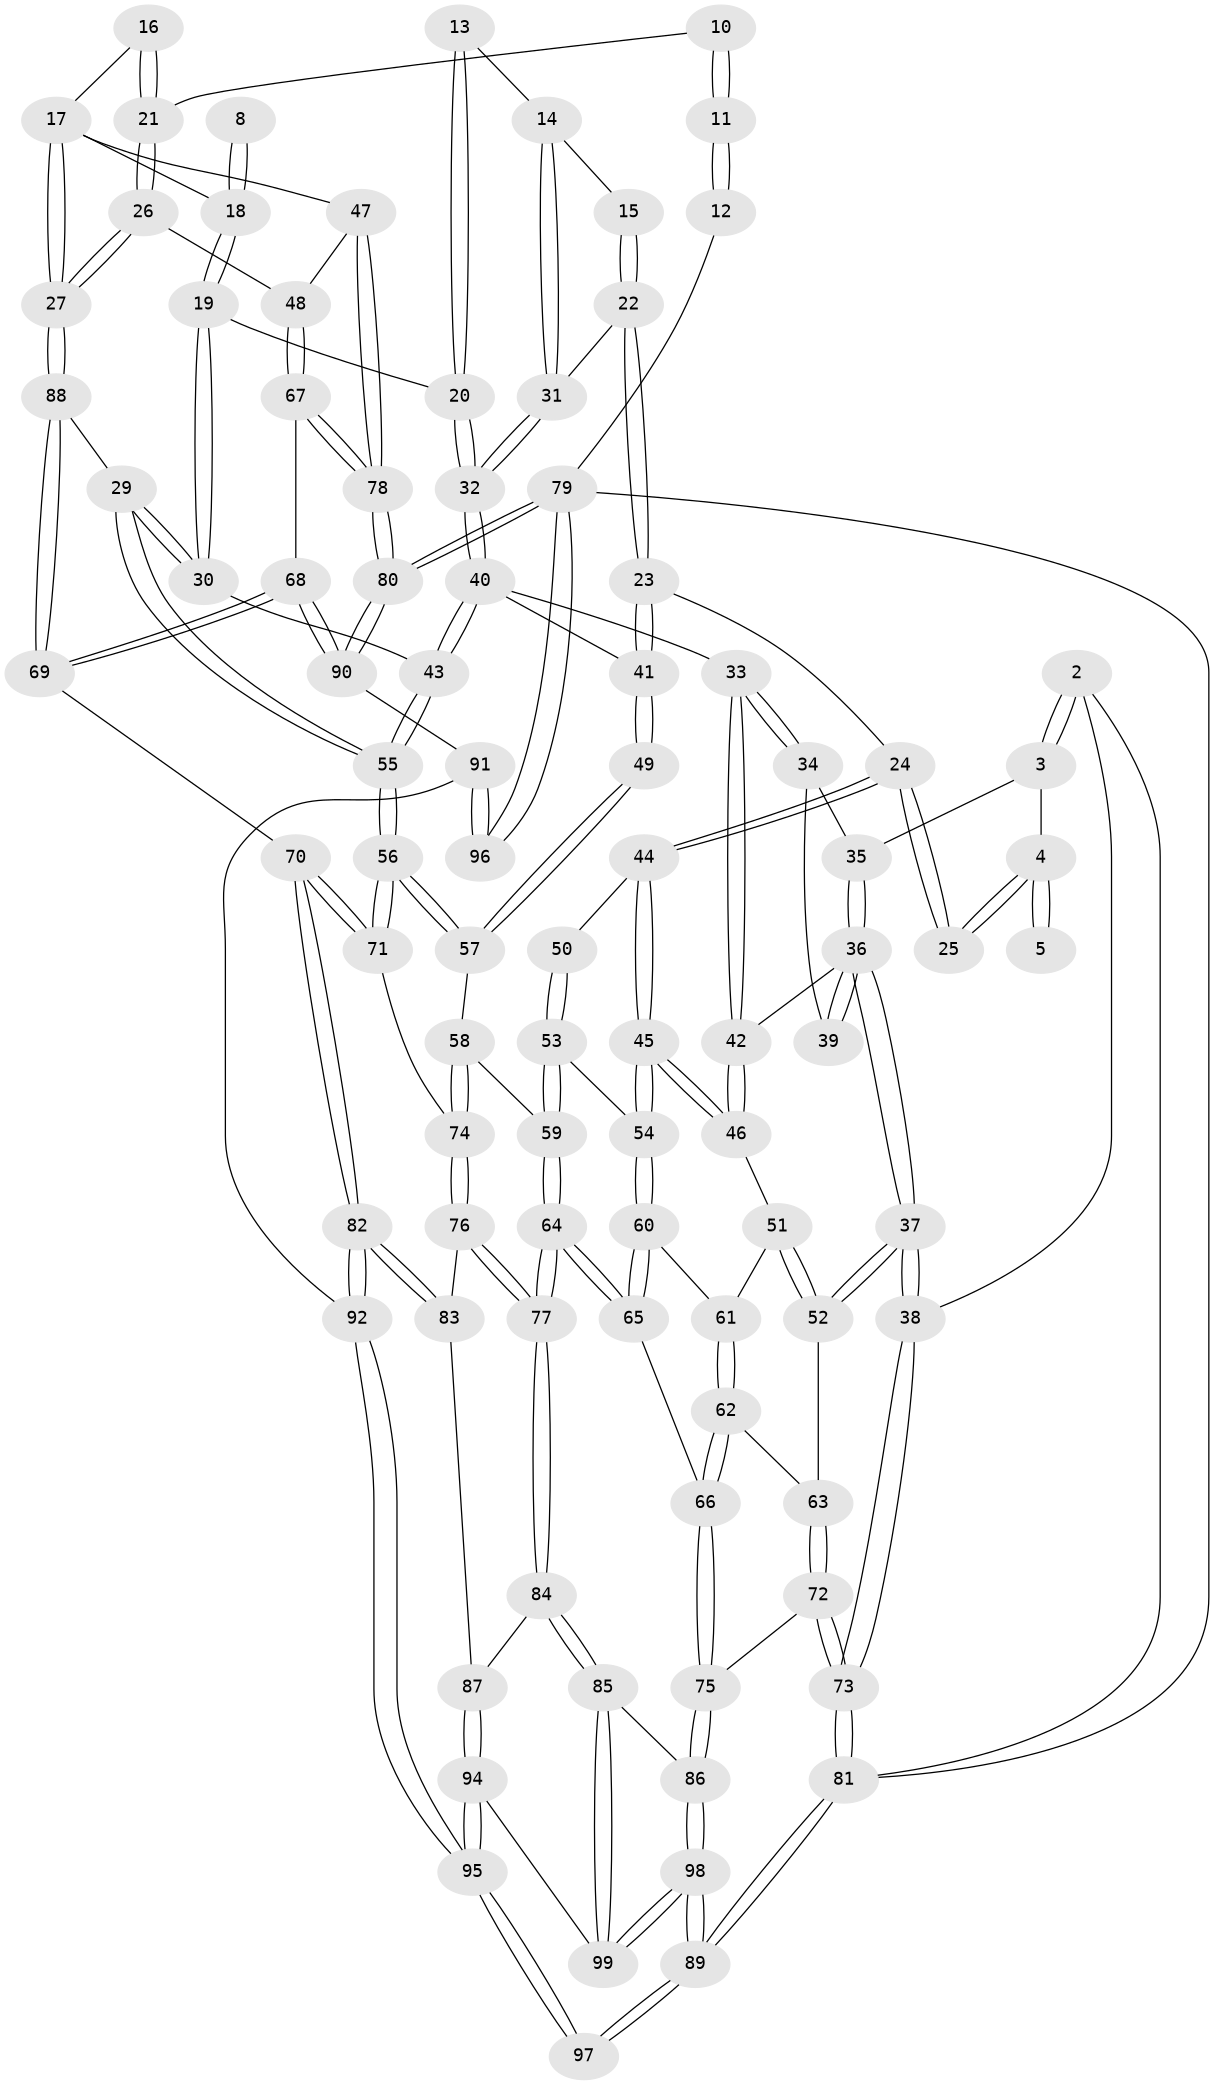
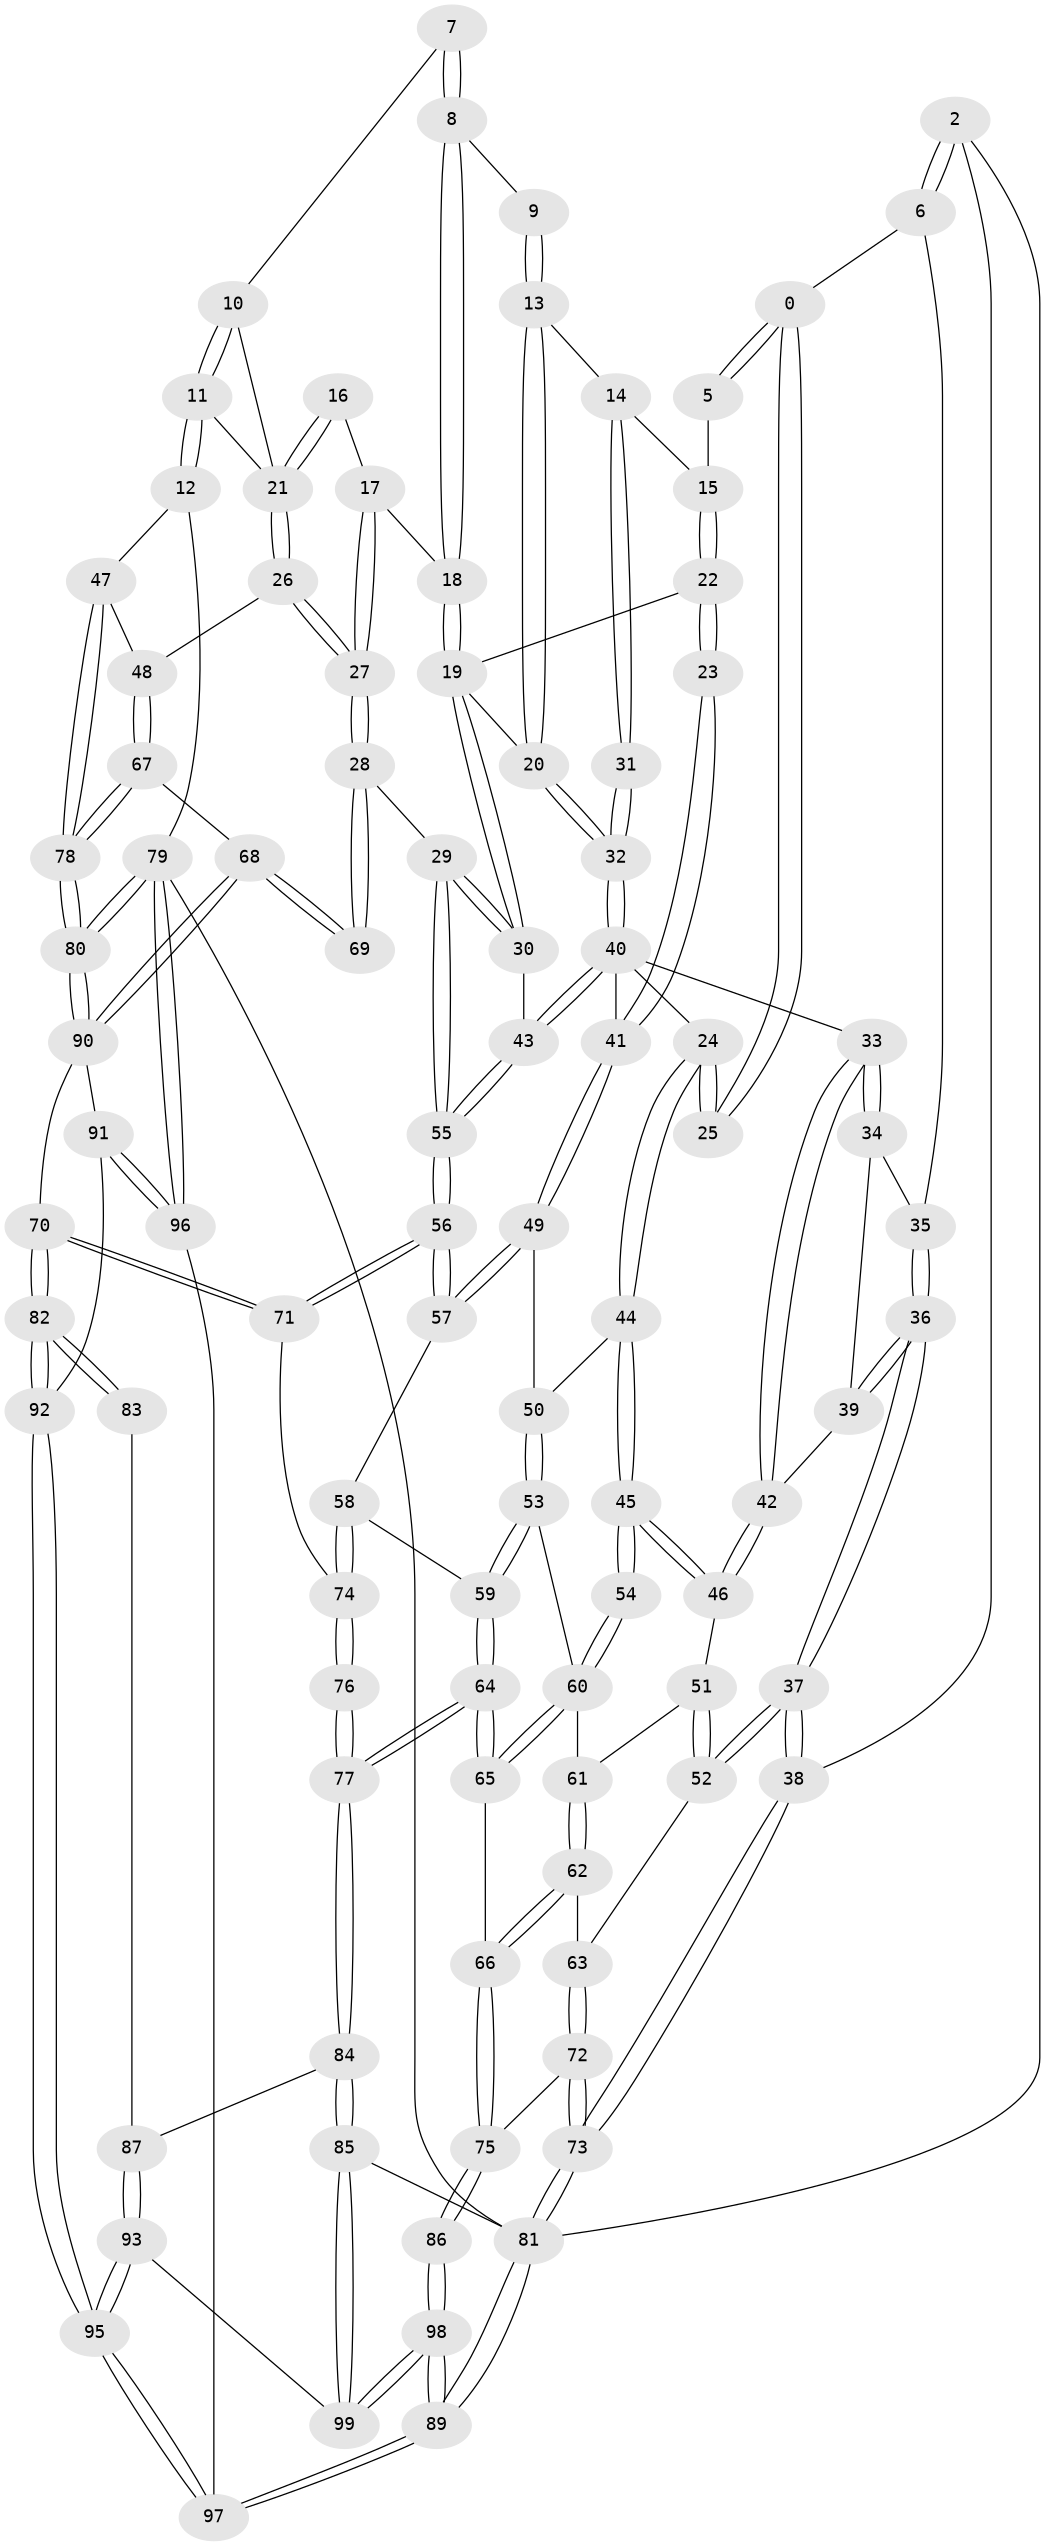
none -> (452, 28)
(206, 172) -> (143, 535)
none -> (534, 213)
(590, 351) -> (580, 627)
(56, 397) -> (360, 766)
none -> (238, 443)
none -> (708, 443)
(789, 655) -> (655, 990)
(168, 766) -> (48, 1132)
(1041, 766) -> (921, 213)
(1041, 858) -> (790, 305)
(796, 996) -> (808, 1457)
(598, 1088) -> (556, 1596)
(455, 1273) -> none
none -> (534, 1319)
(649, 1734) -> (437, 2195)
(473, 1780) -> (132, 2241)
none -> (214, 1871)
